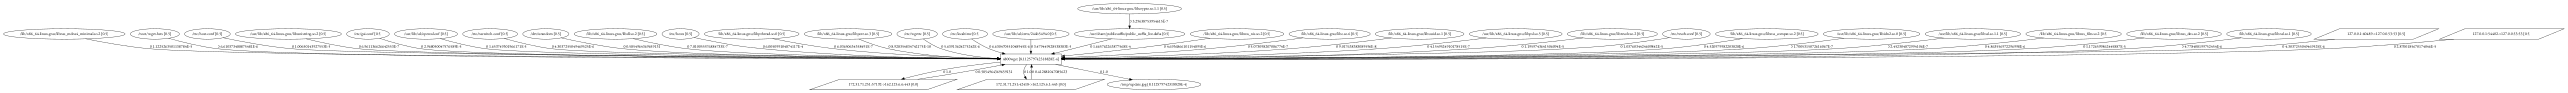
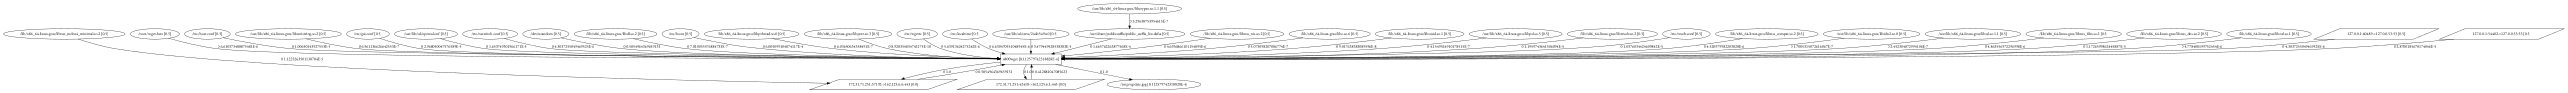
(541, 56) -> (452, 73)
